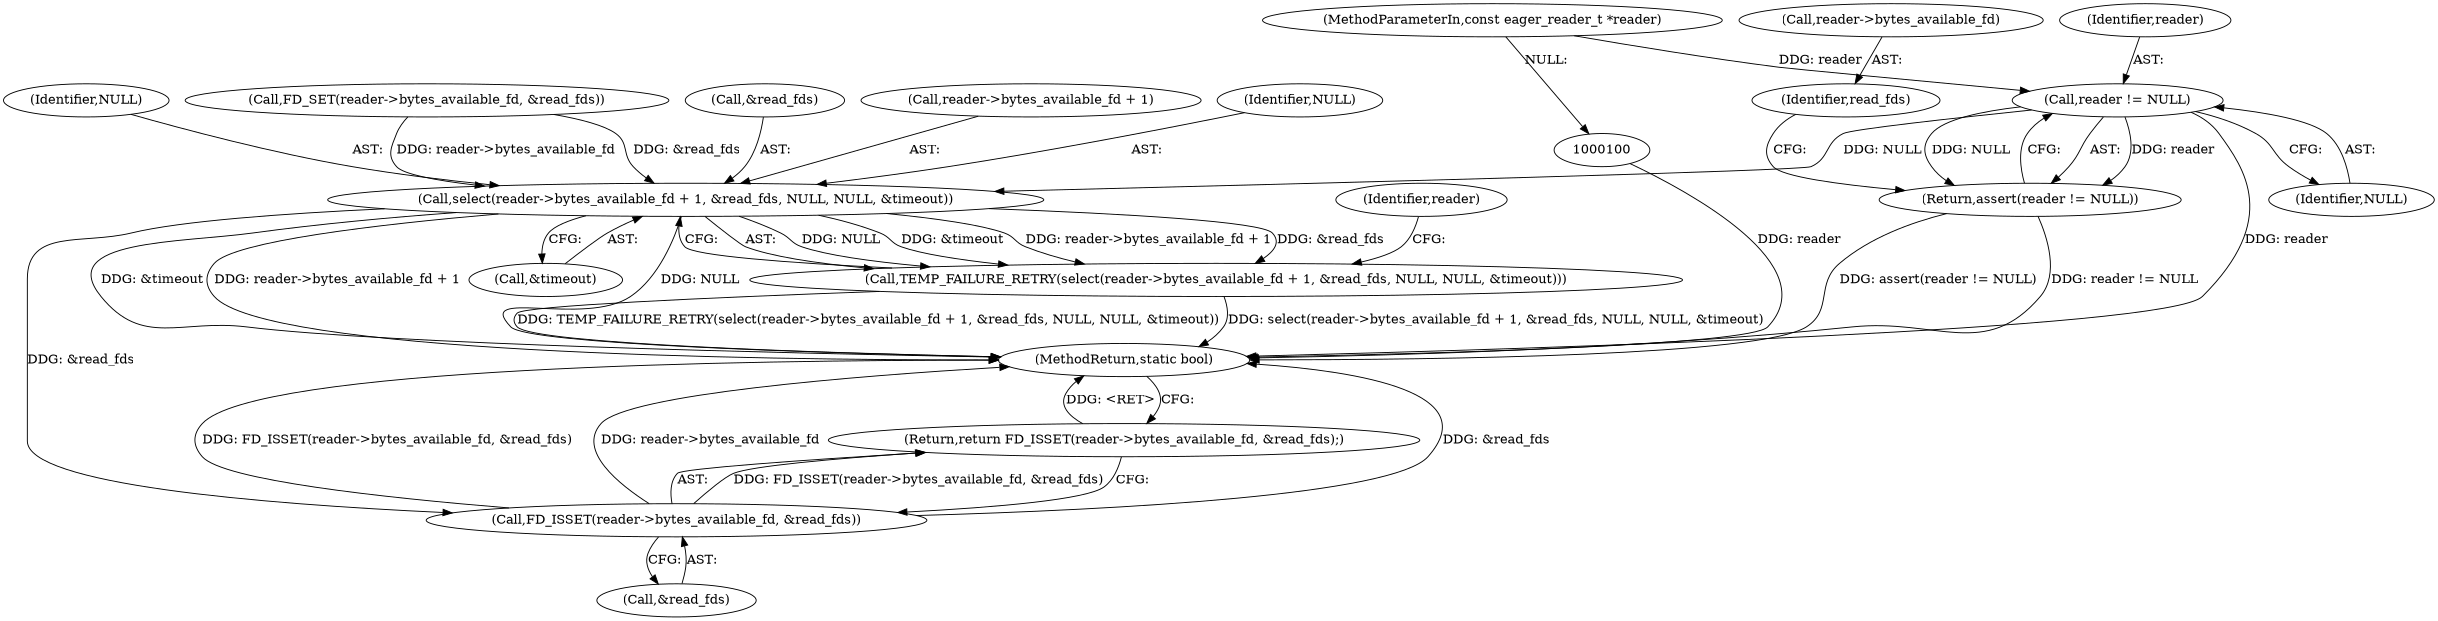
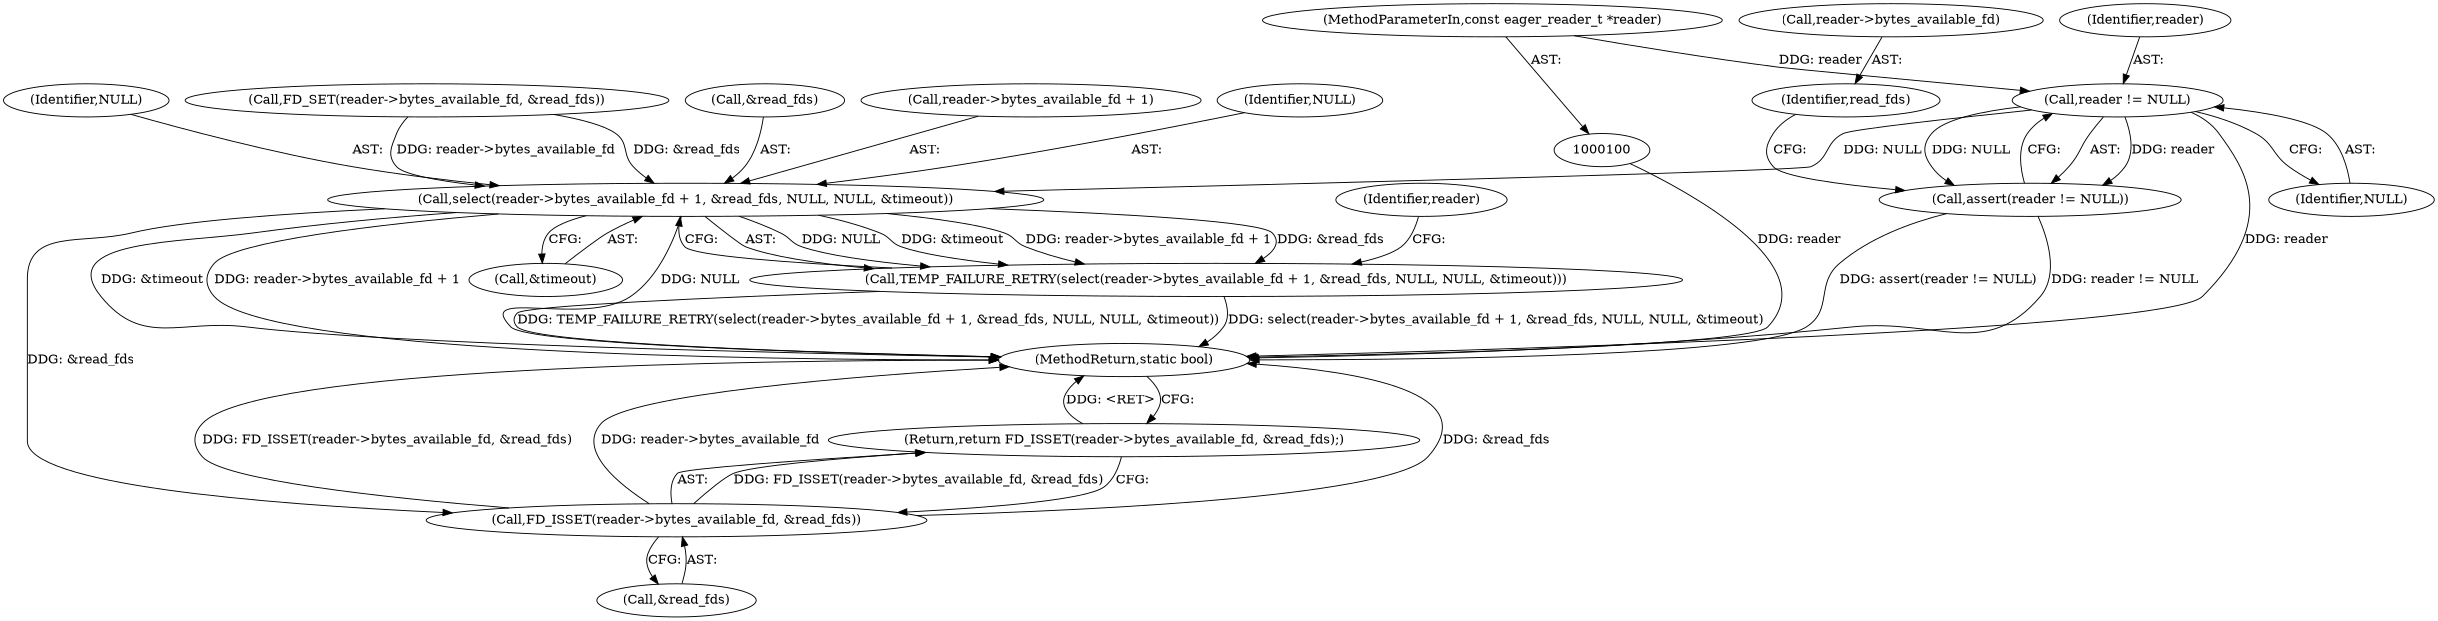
(1549, 60) -> (1549, 60)
(2030, 200) -> (2030, 200)
